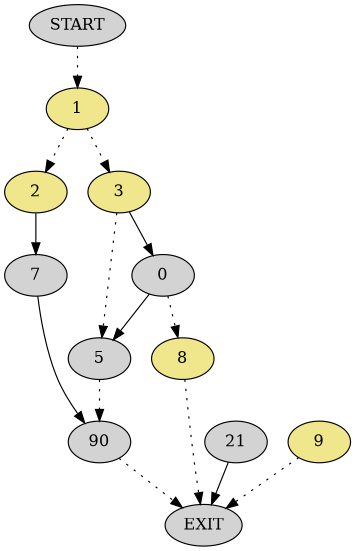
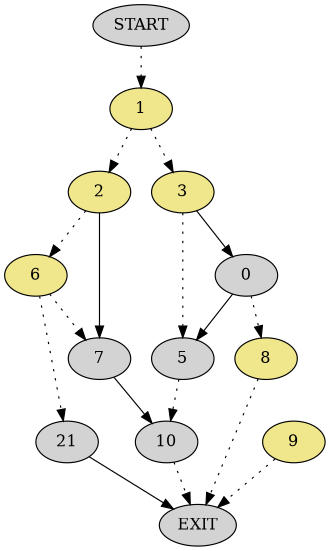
none -> (36, 275)
(99, 442) -> (167, 442)
